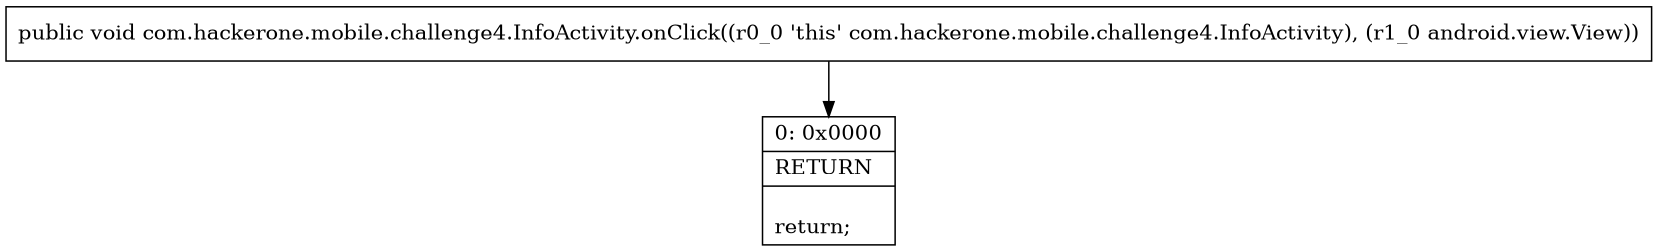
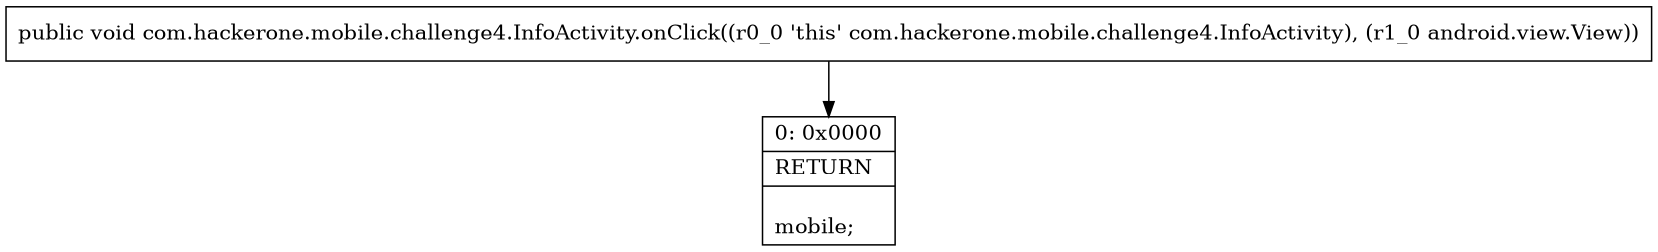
(813, 227) -> (815, 227)
